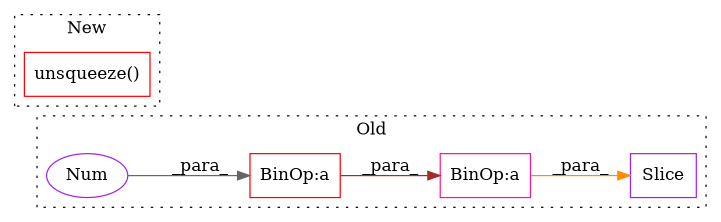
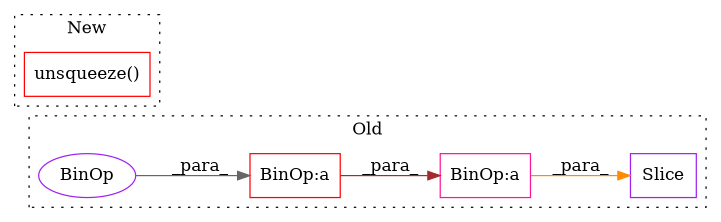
(87, 176) -> (87, 176)
